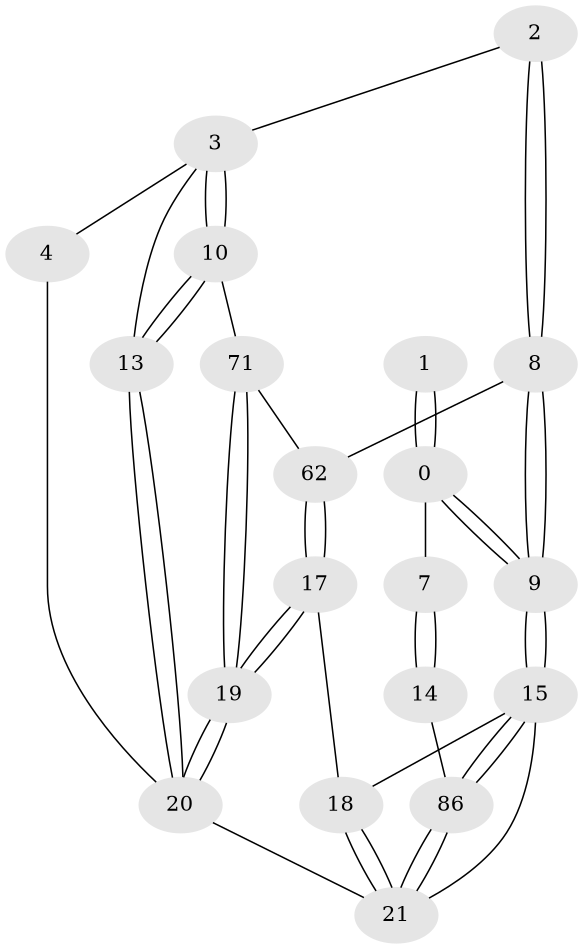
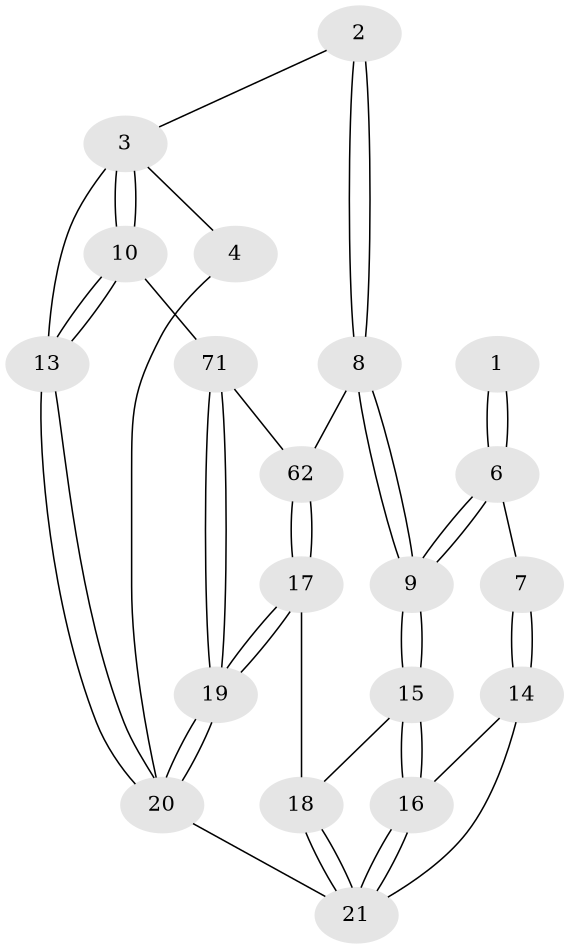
(425, 474) -> (497, 474)
(452, 805) -> (412, 805)
(510, 827) -> (472, 825)
